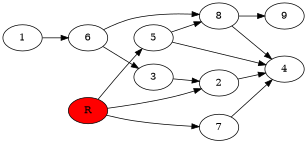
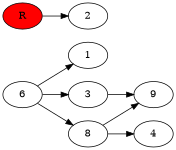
(52, 38) -> (52, 77)
(154, 38) -> none
(248, 77) -> none
(183, 80) -> (117, 95)
(219, 127) -> none
